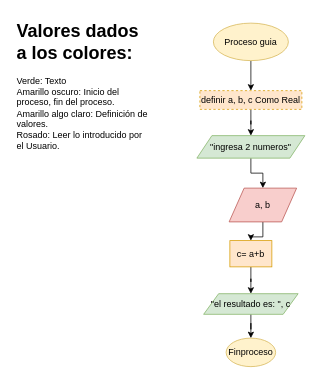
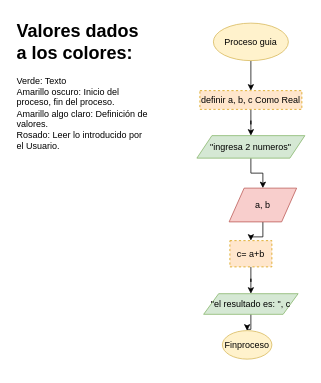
(251, 254) -> (251, 254)
(251, 352) -> (247, 345)
